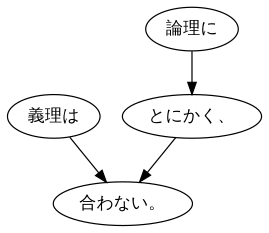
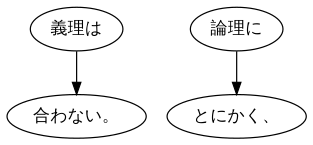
(162, 155) -> none
